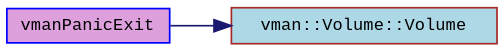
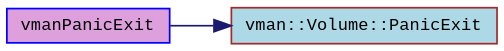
(364, 26) -> (364, 26)
